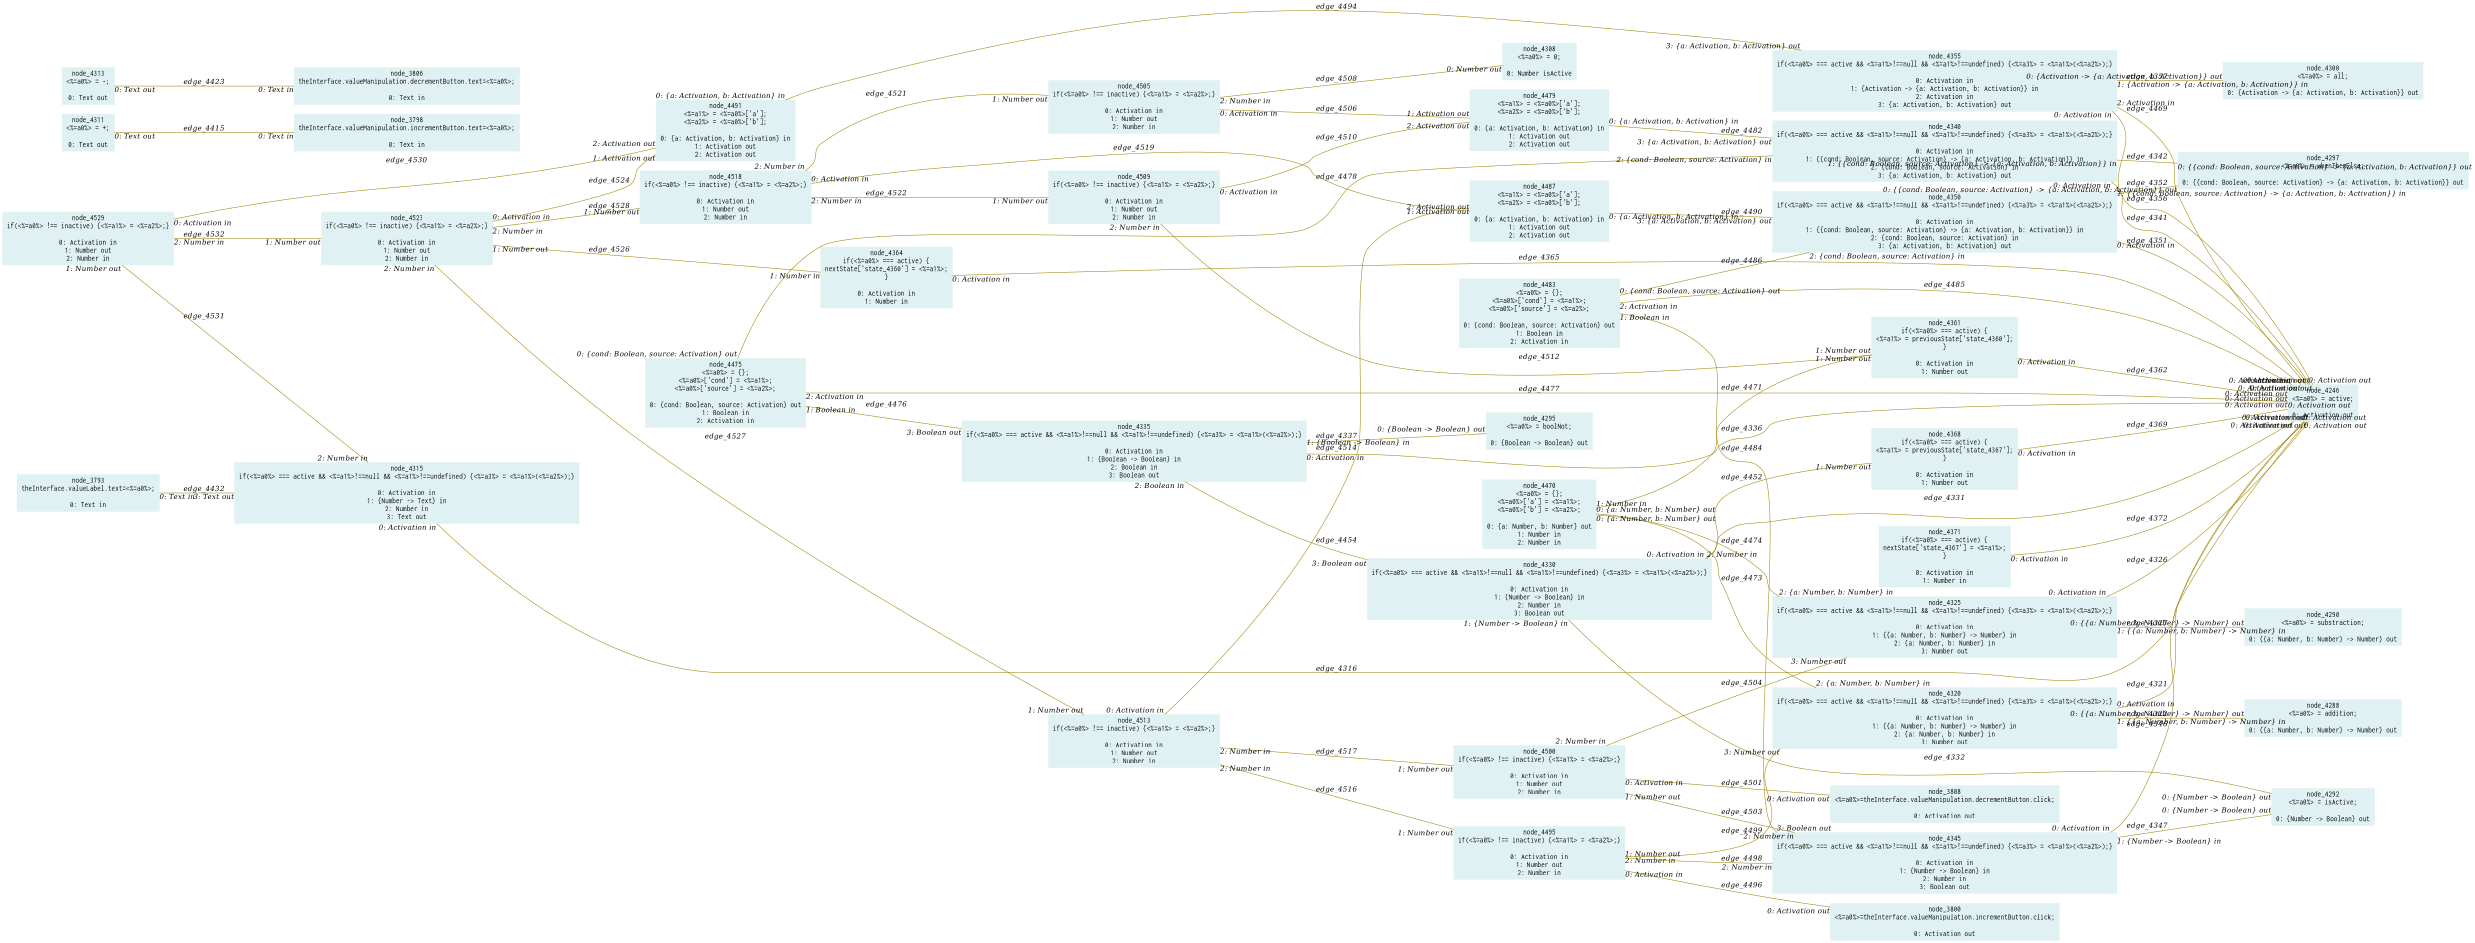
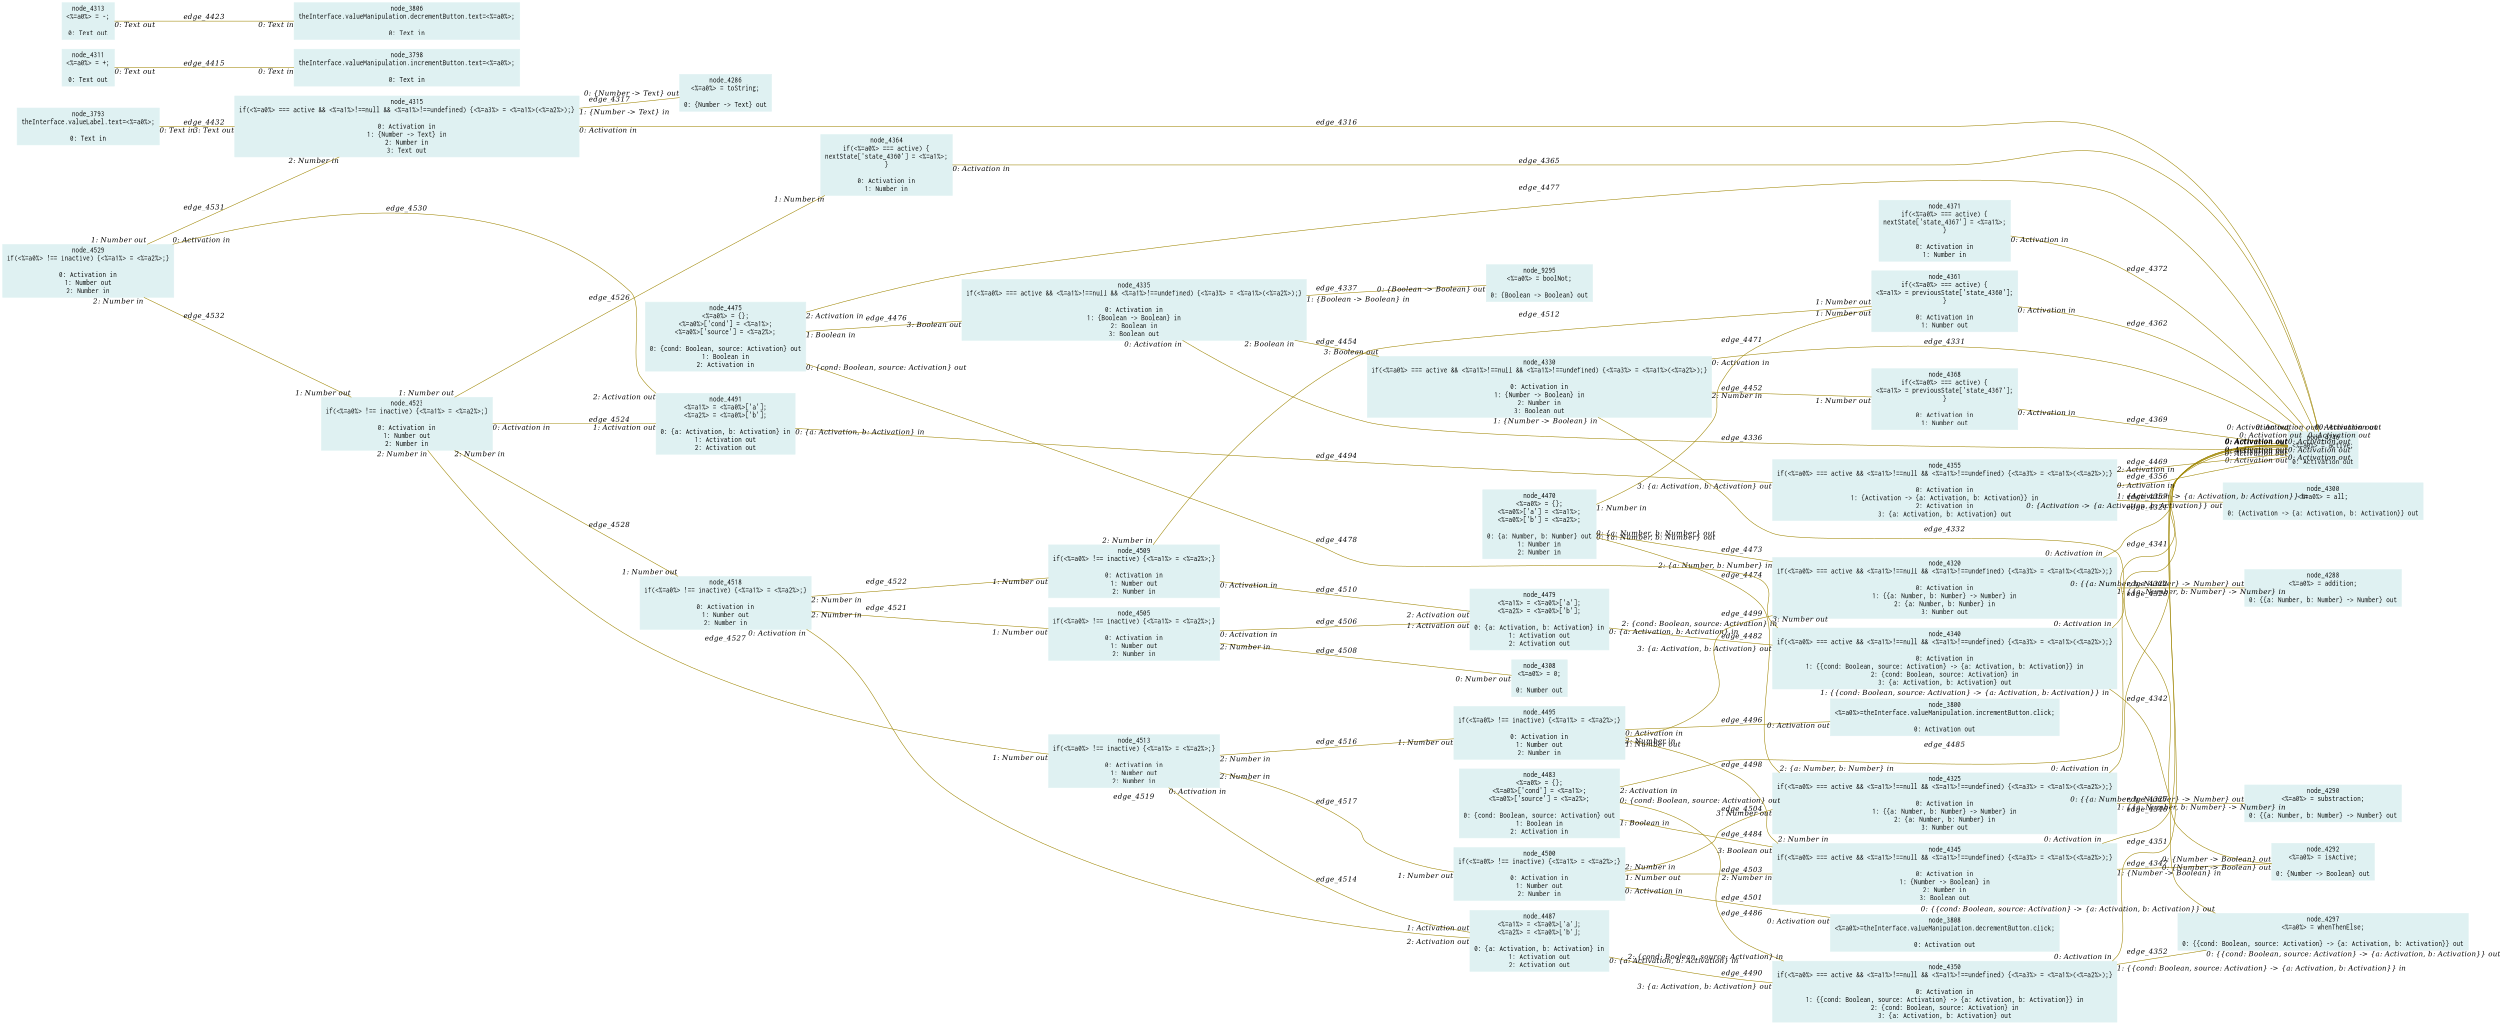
(1539, 61) -> (1539, 678)
none -> (726, 93)
(1539, 431) -> (1539, 283)
